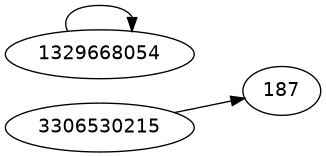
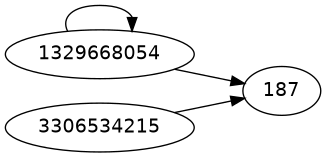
none -> (203, 75)
(100, 128) -> (100, 128)
